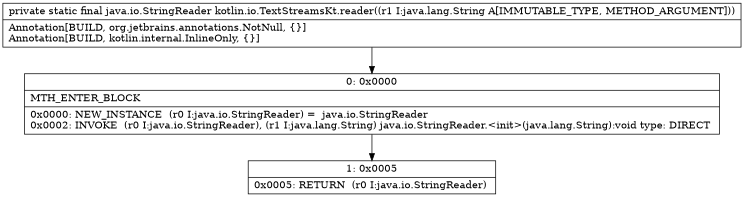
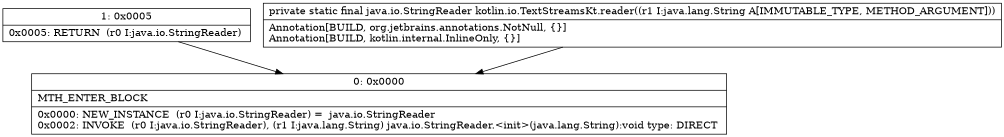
(372, 144) -> (227, 57)
